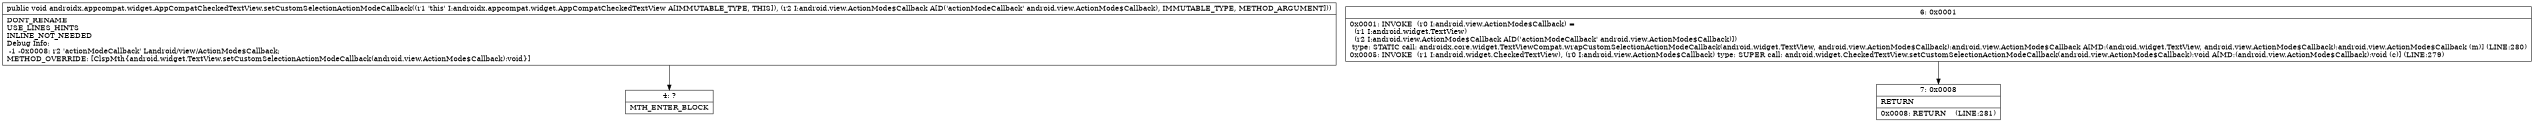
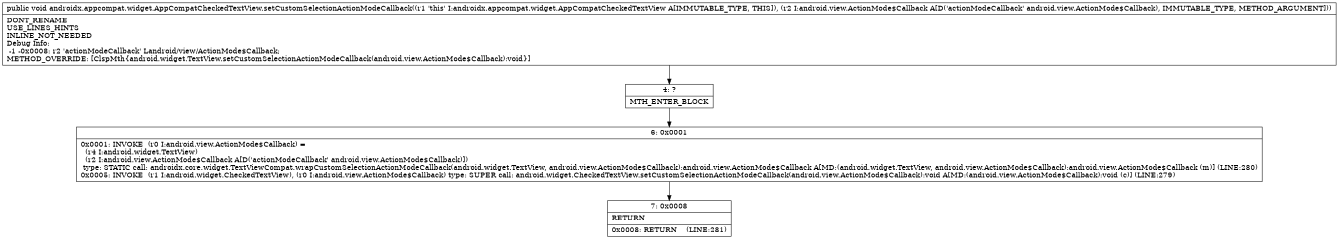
(1409, 32) -> (139, 152)
none -> (669, 115)
